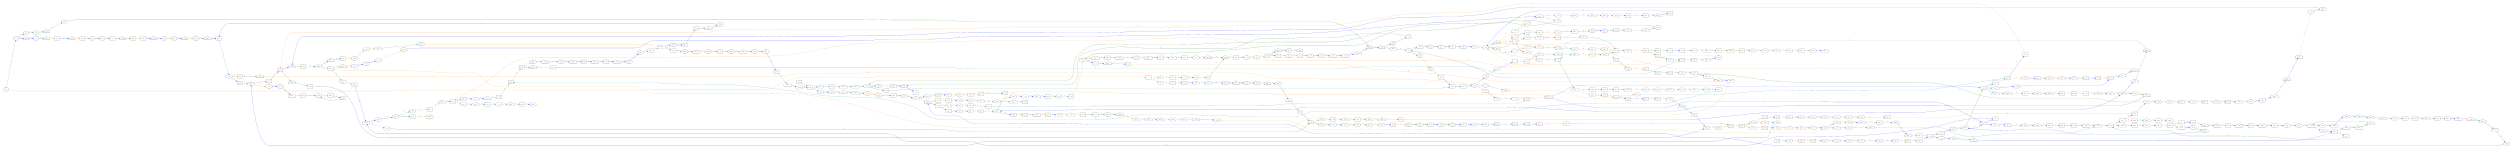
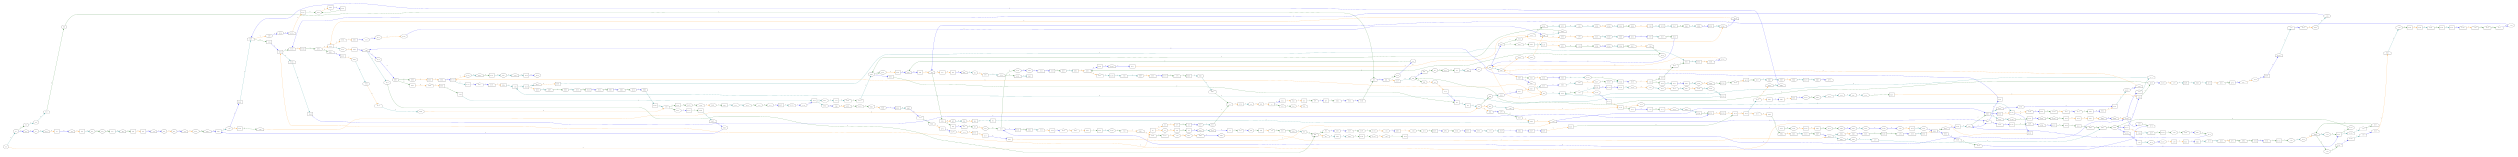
none -> (442, 86)
